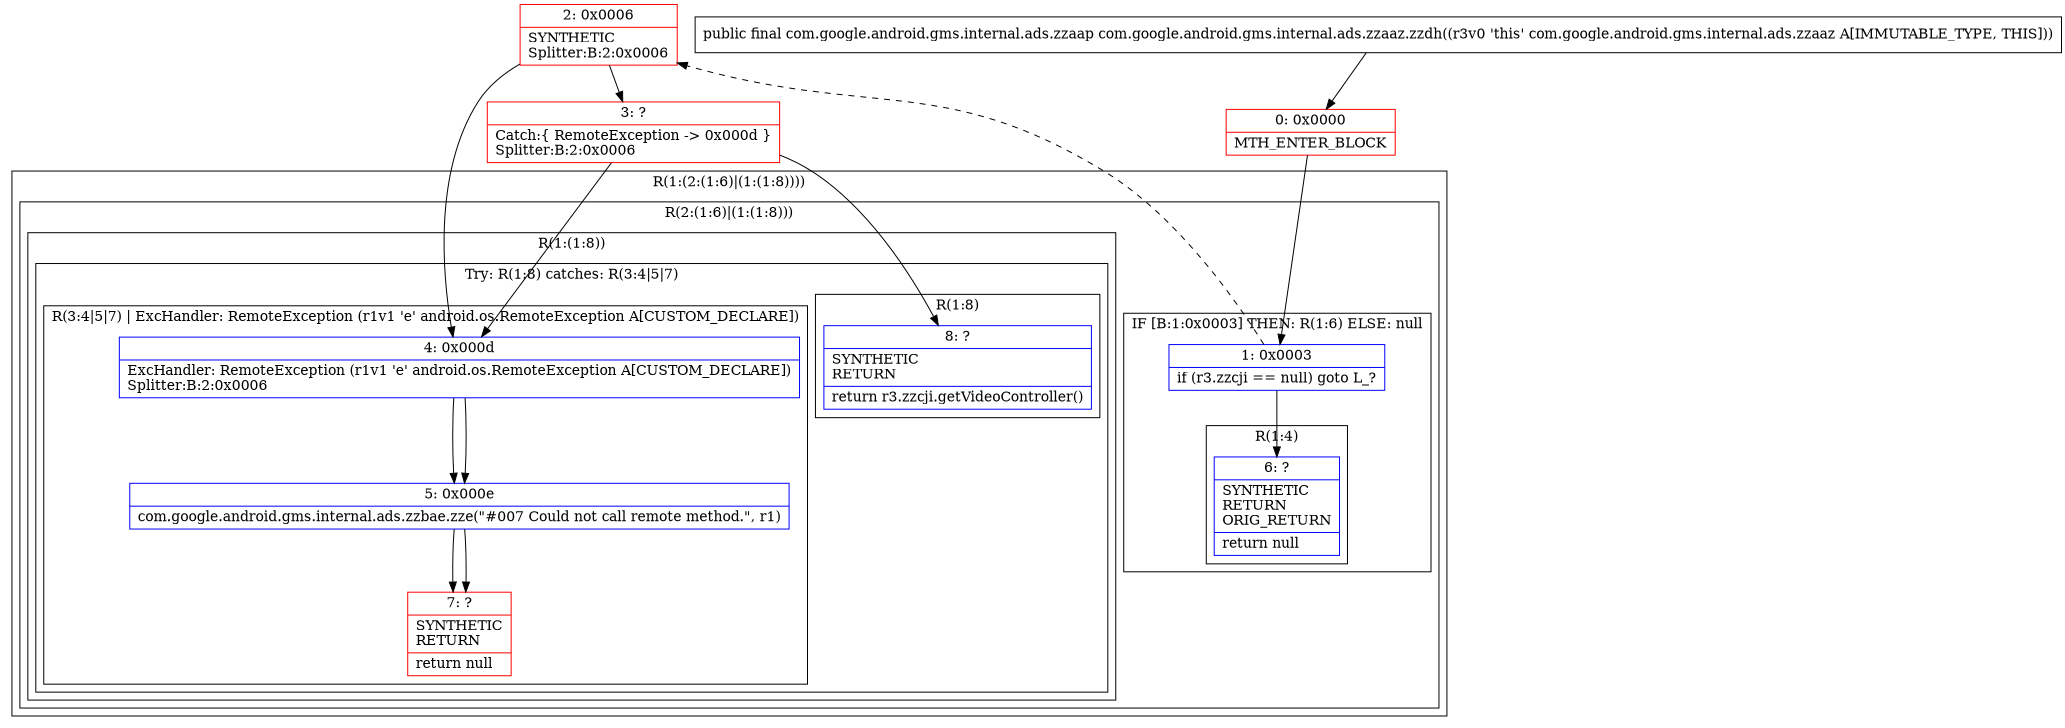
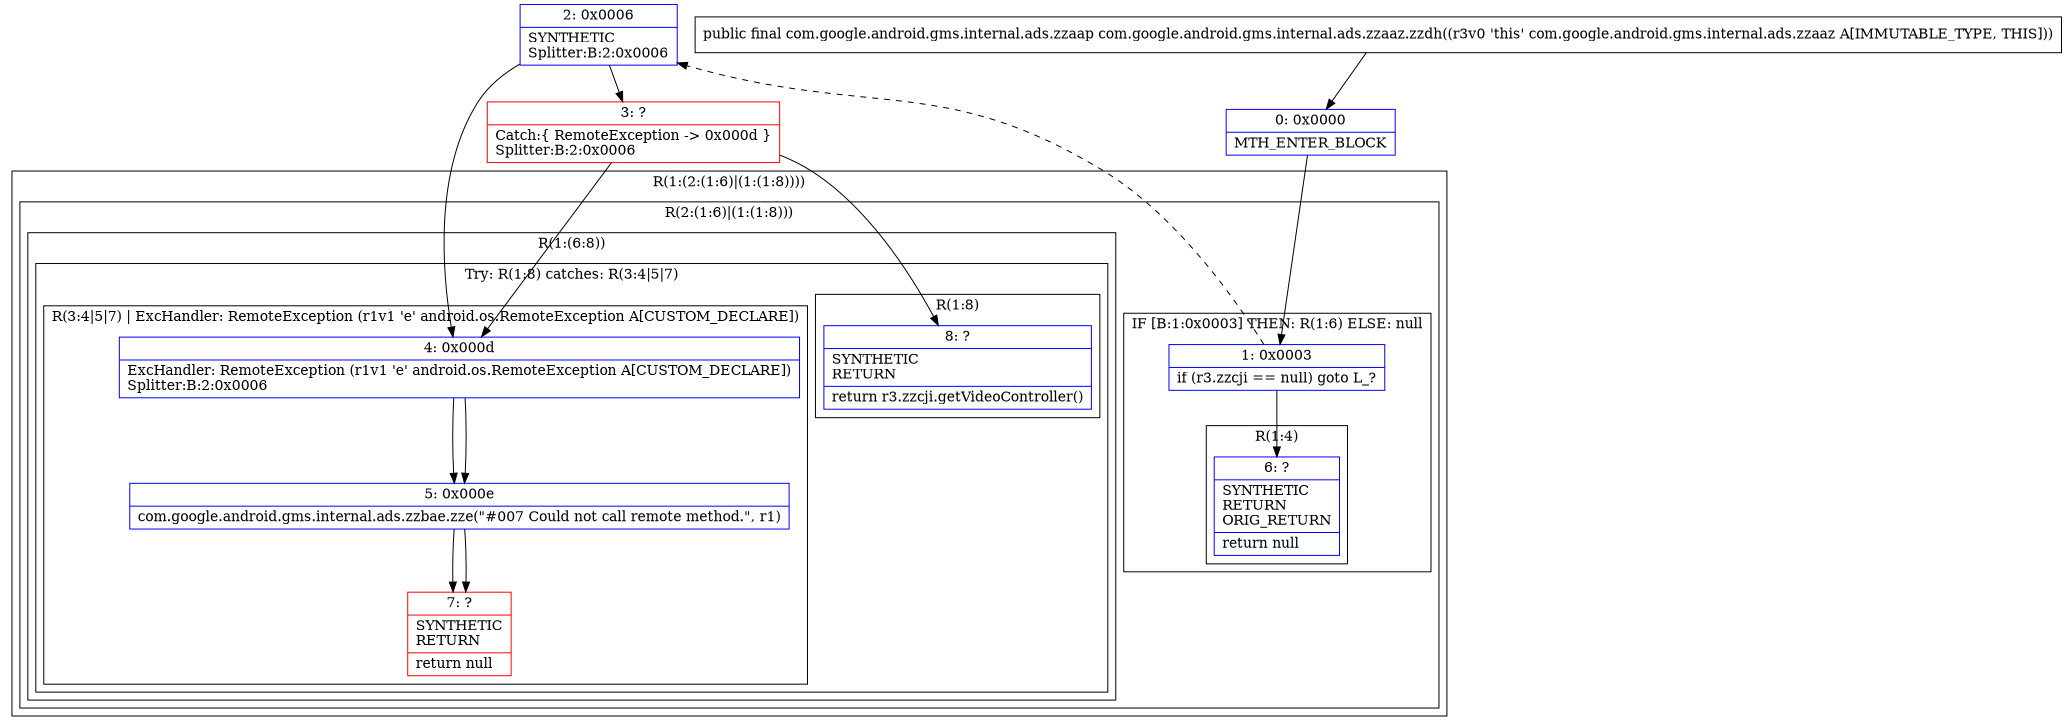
(599, 35) -> (599, 35)
(1311, 132) -> (1311, 132)
(572, 244) -> (572, 244)
